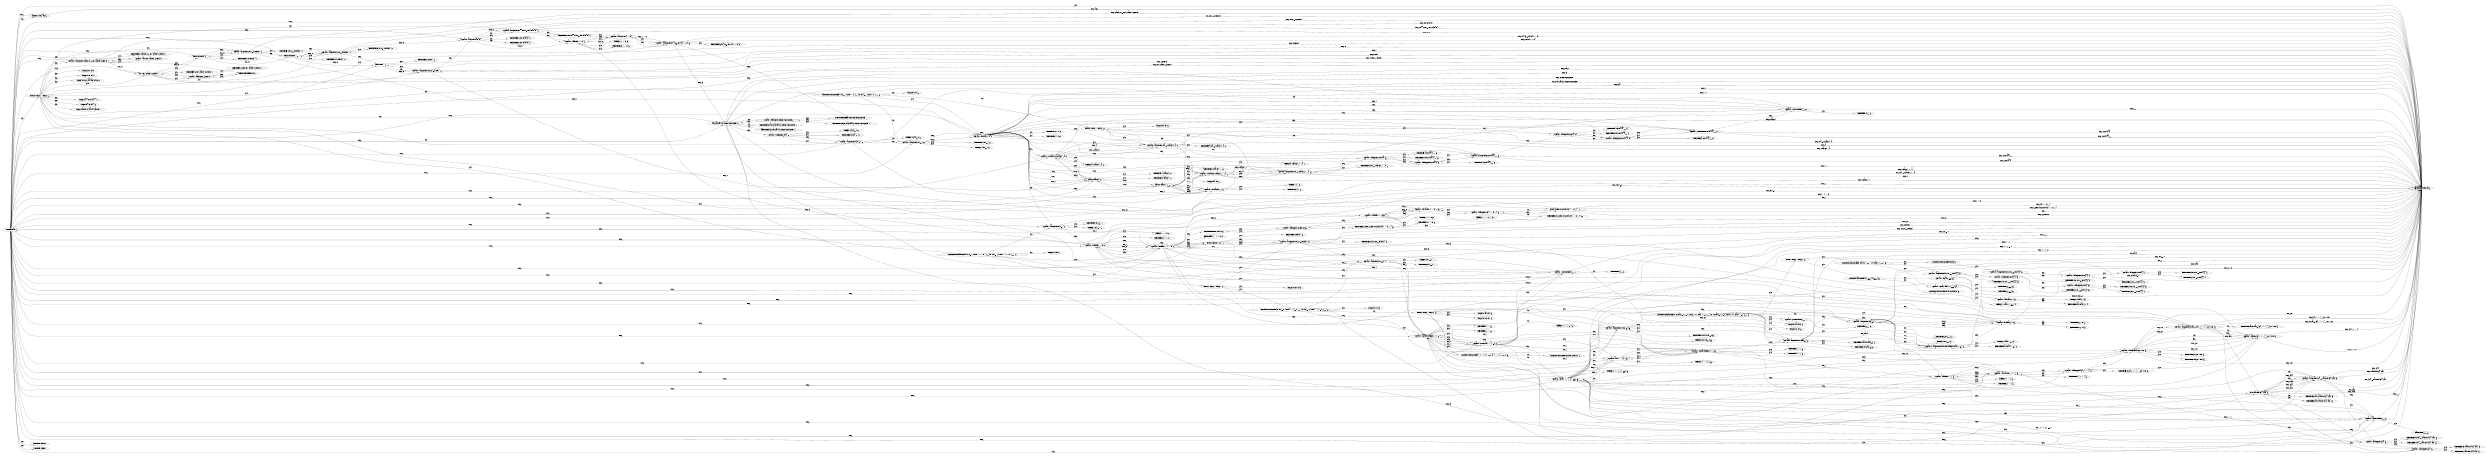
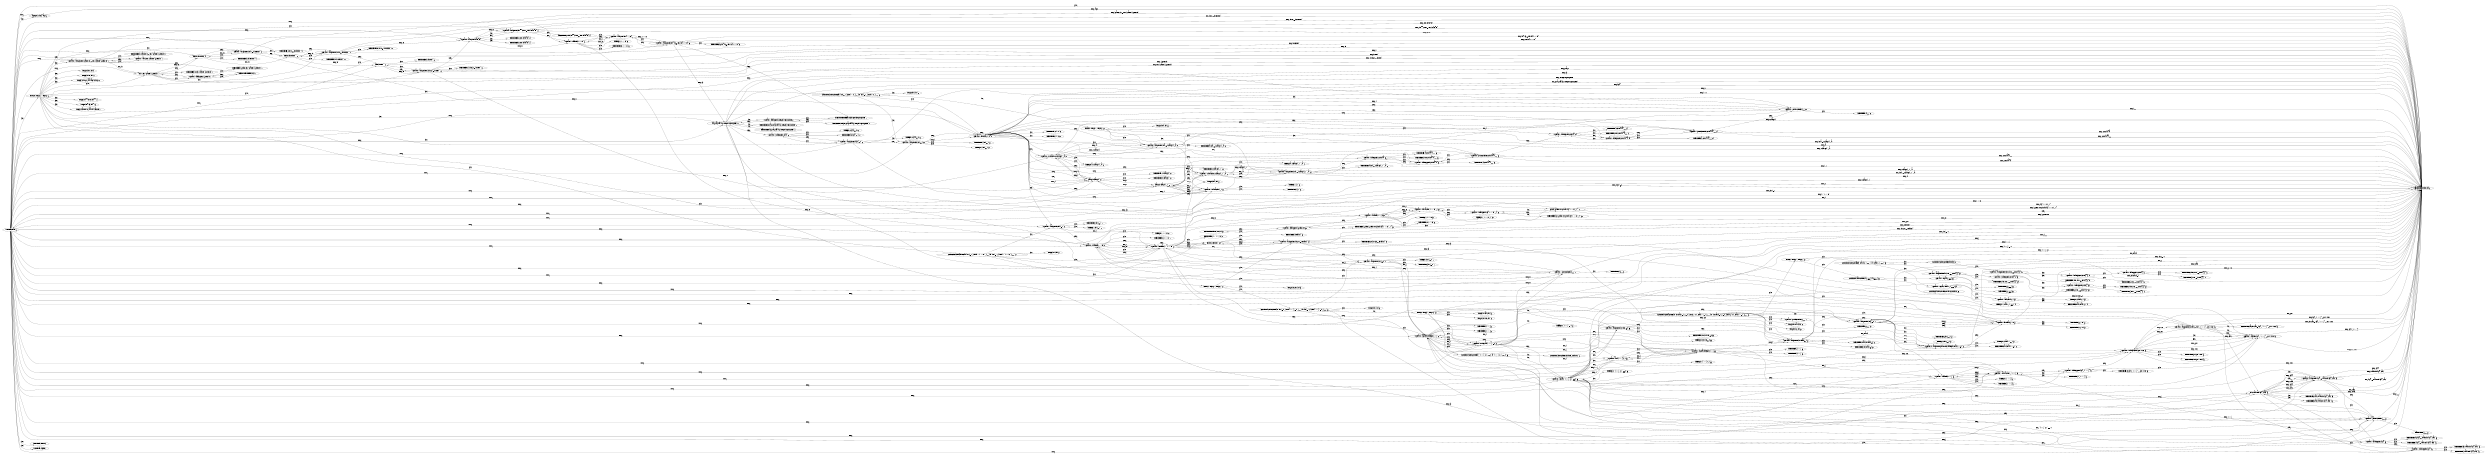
none -> (471, 68)
(1186, 238) -> (1187, 213)
(1977, 422) -> (1977, 422)
